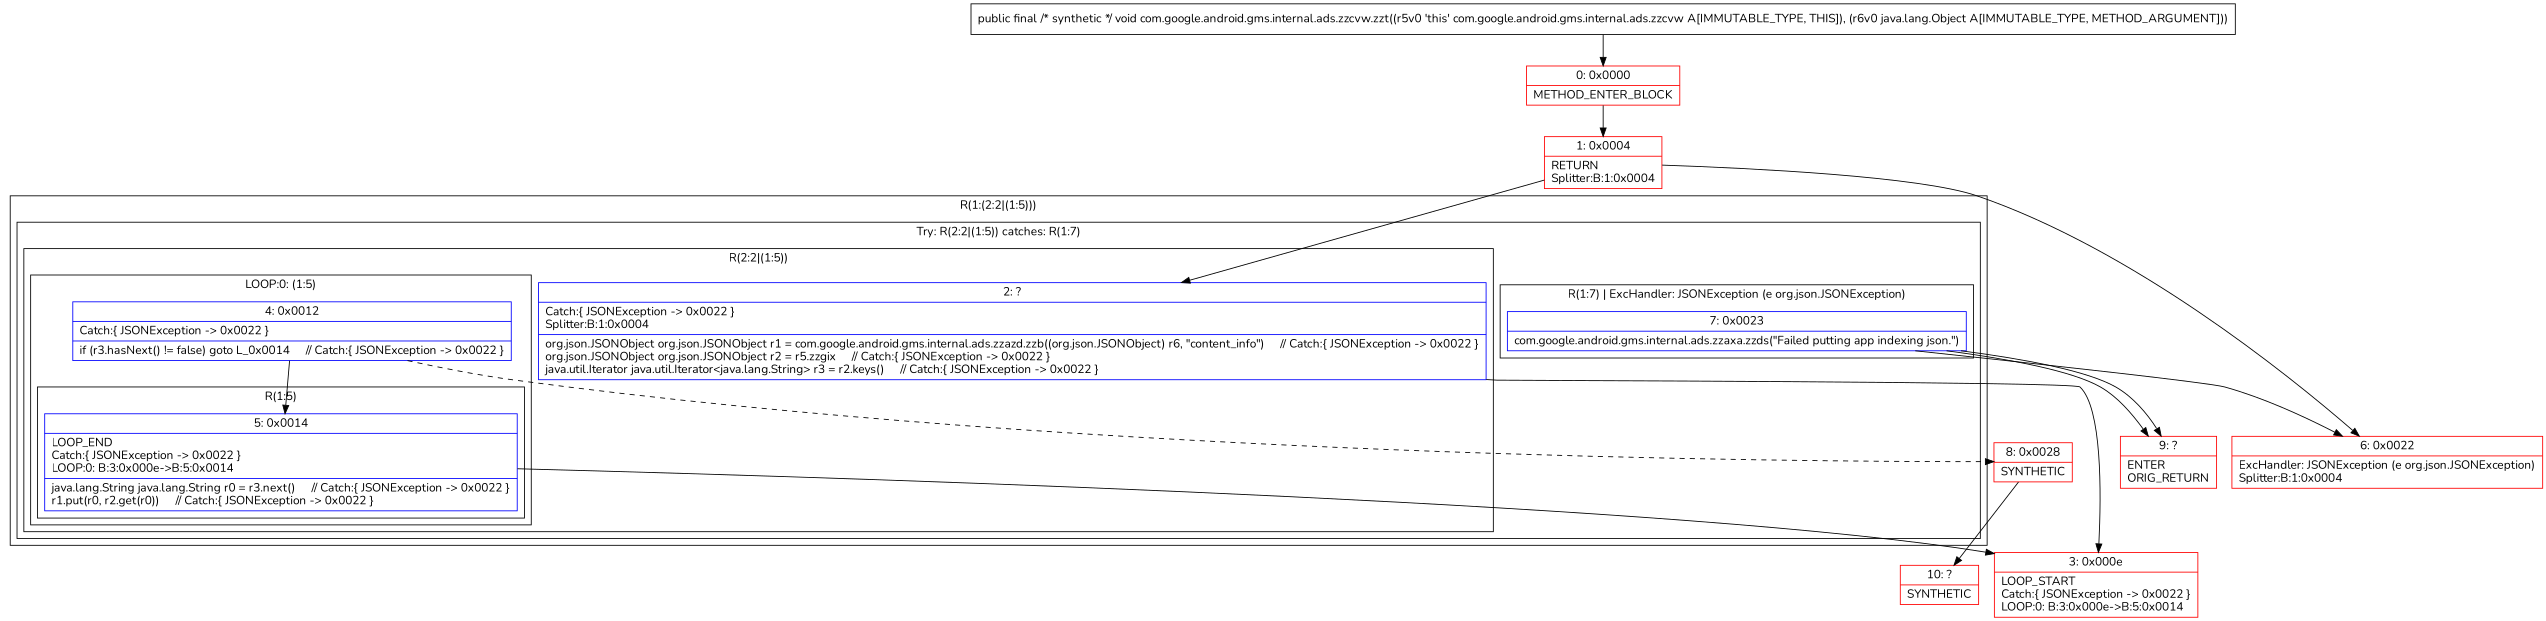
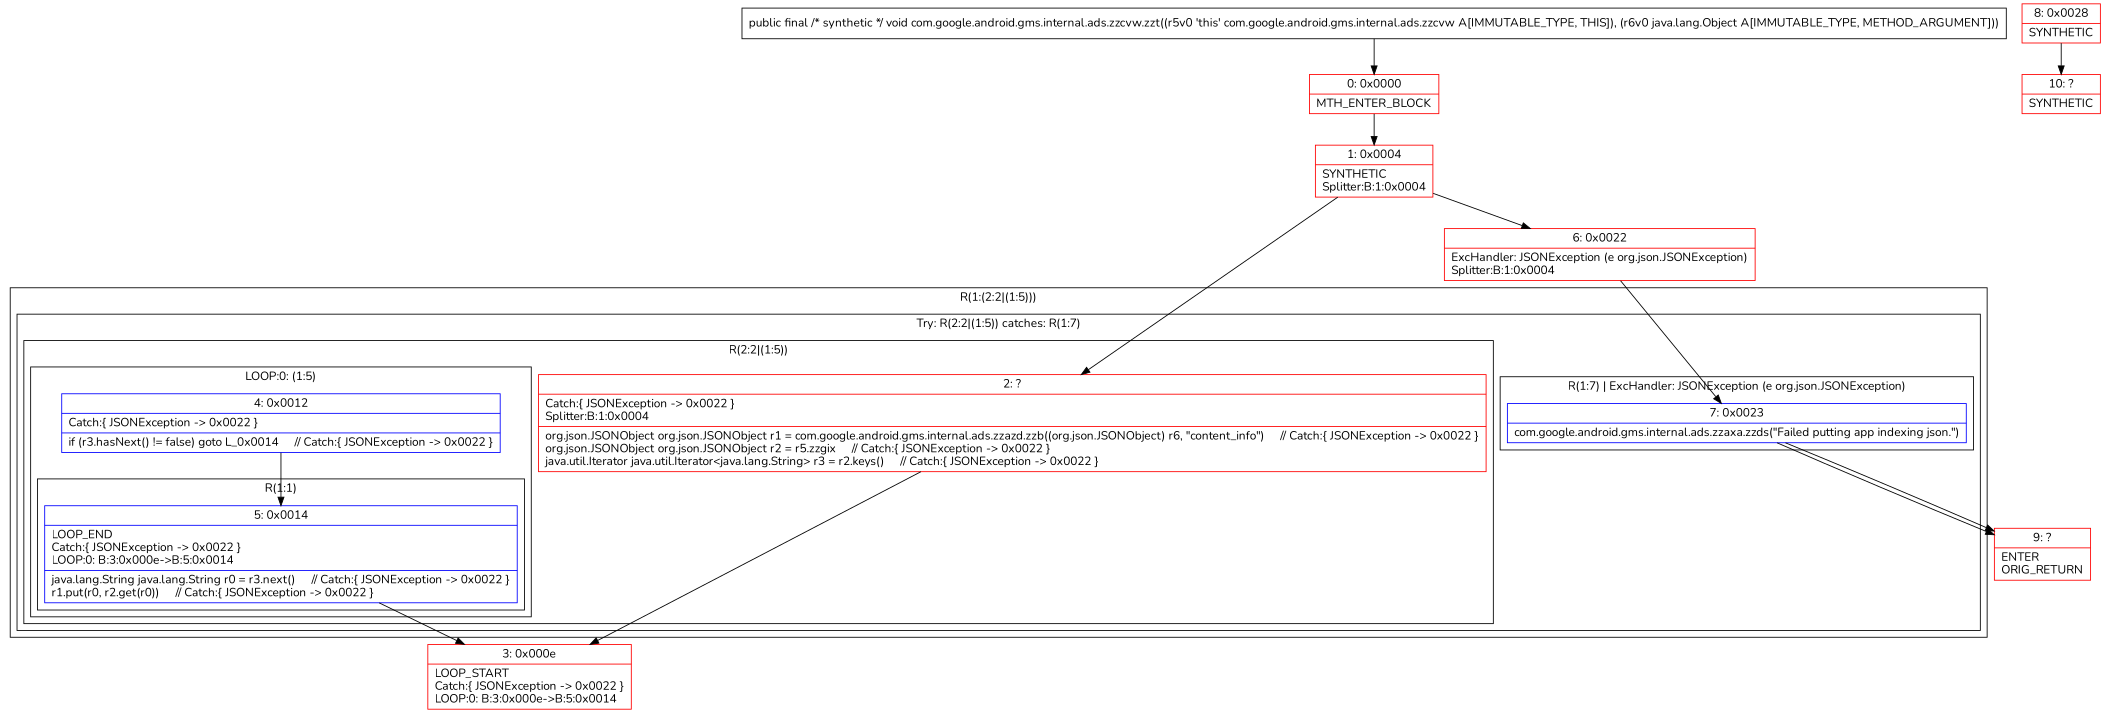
(1603, 95) -> (1374, 103)
(1575, 166) -> (1355, 174)
(1012, 331) -> (1012, 423)
(2129, 374) -> (1668, 339)
(281, 397) -> (281, 489)
(1194, 440) -> none
